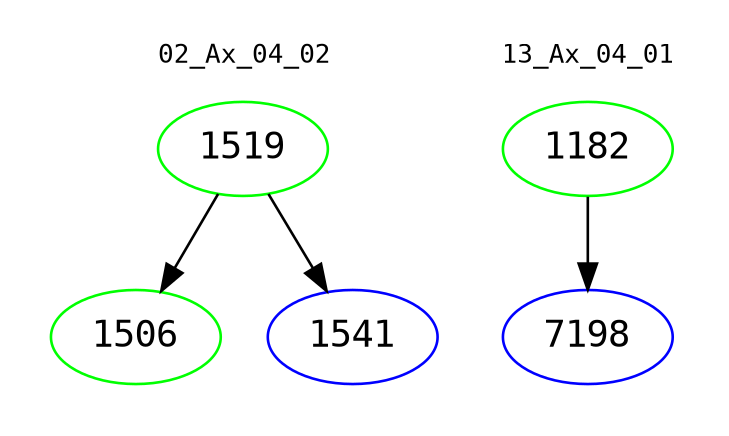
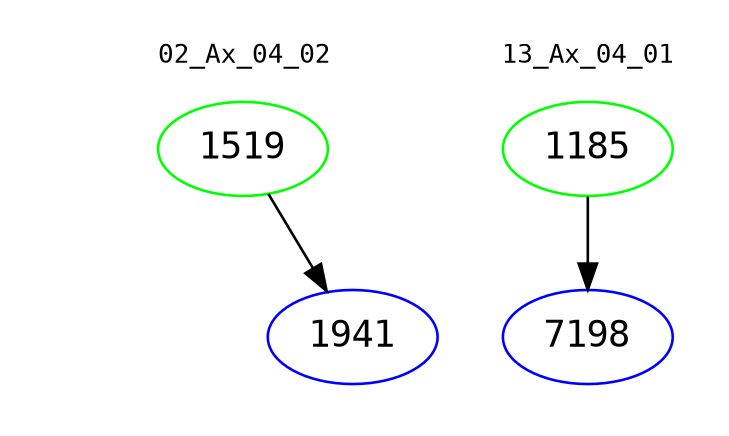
(588, 149) -> (588, 149)
(136, 337) -> none
(353, 337) -> (353, 337)
